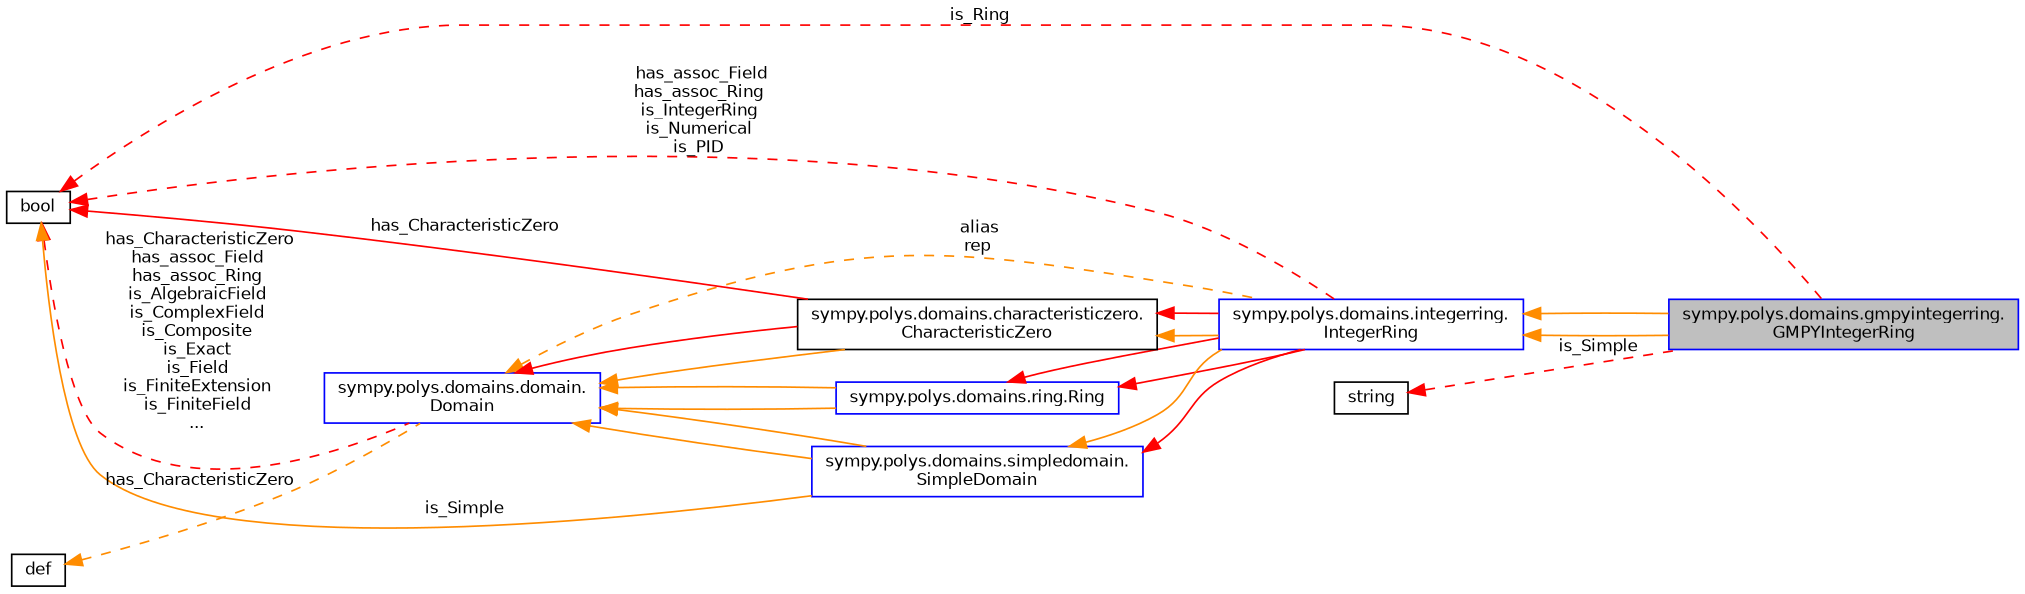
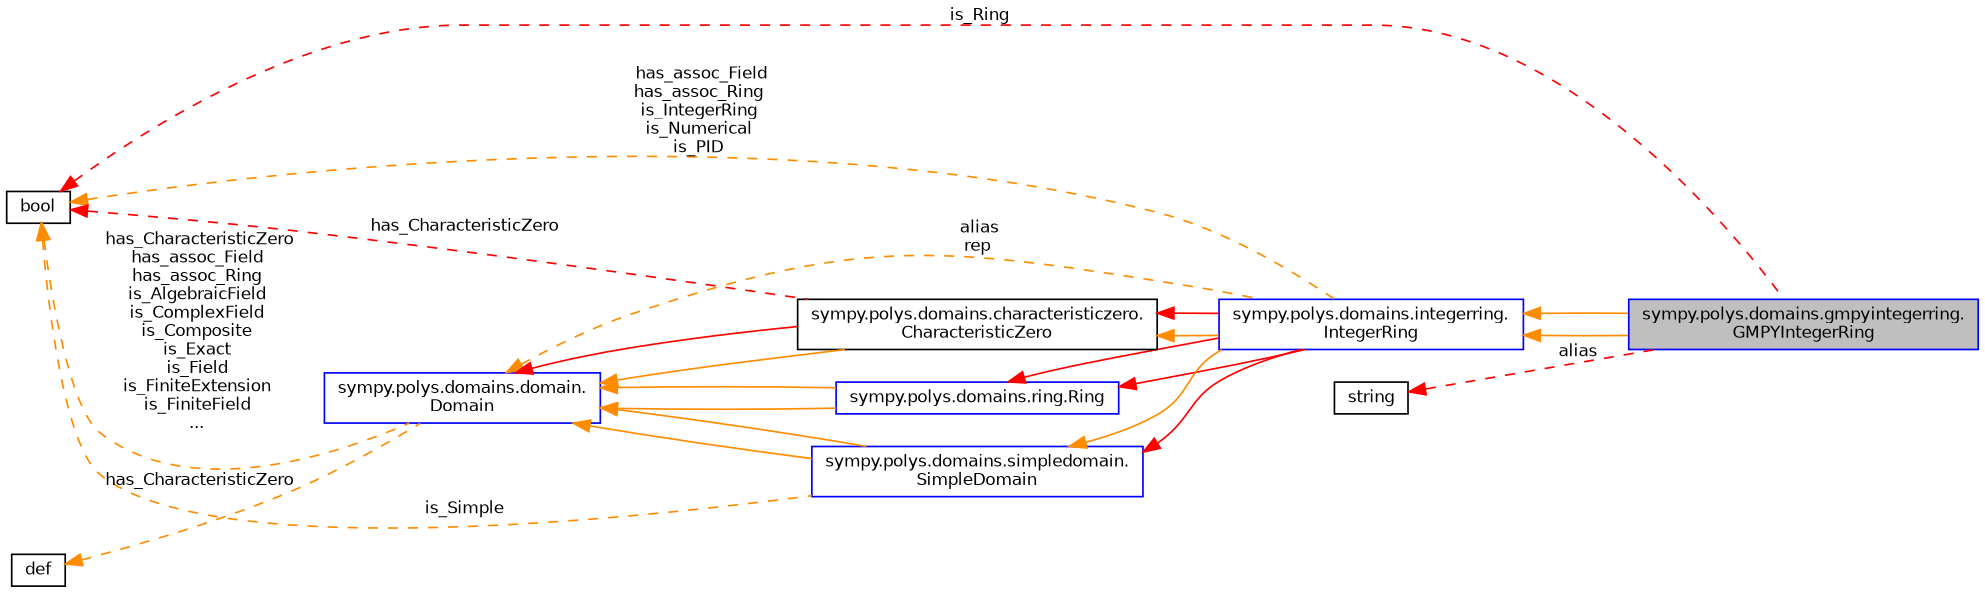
(722, 158) -> (722, 158)
(449, 250) -> (449, 250)
(1596, 347) -> (1576, 352)
(154, 459) -> (154, 459)
(330, 527) -> (330, 527)
